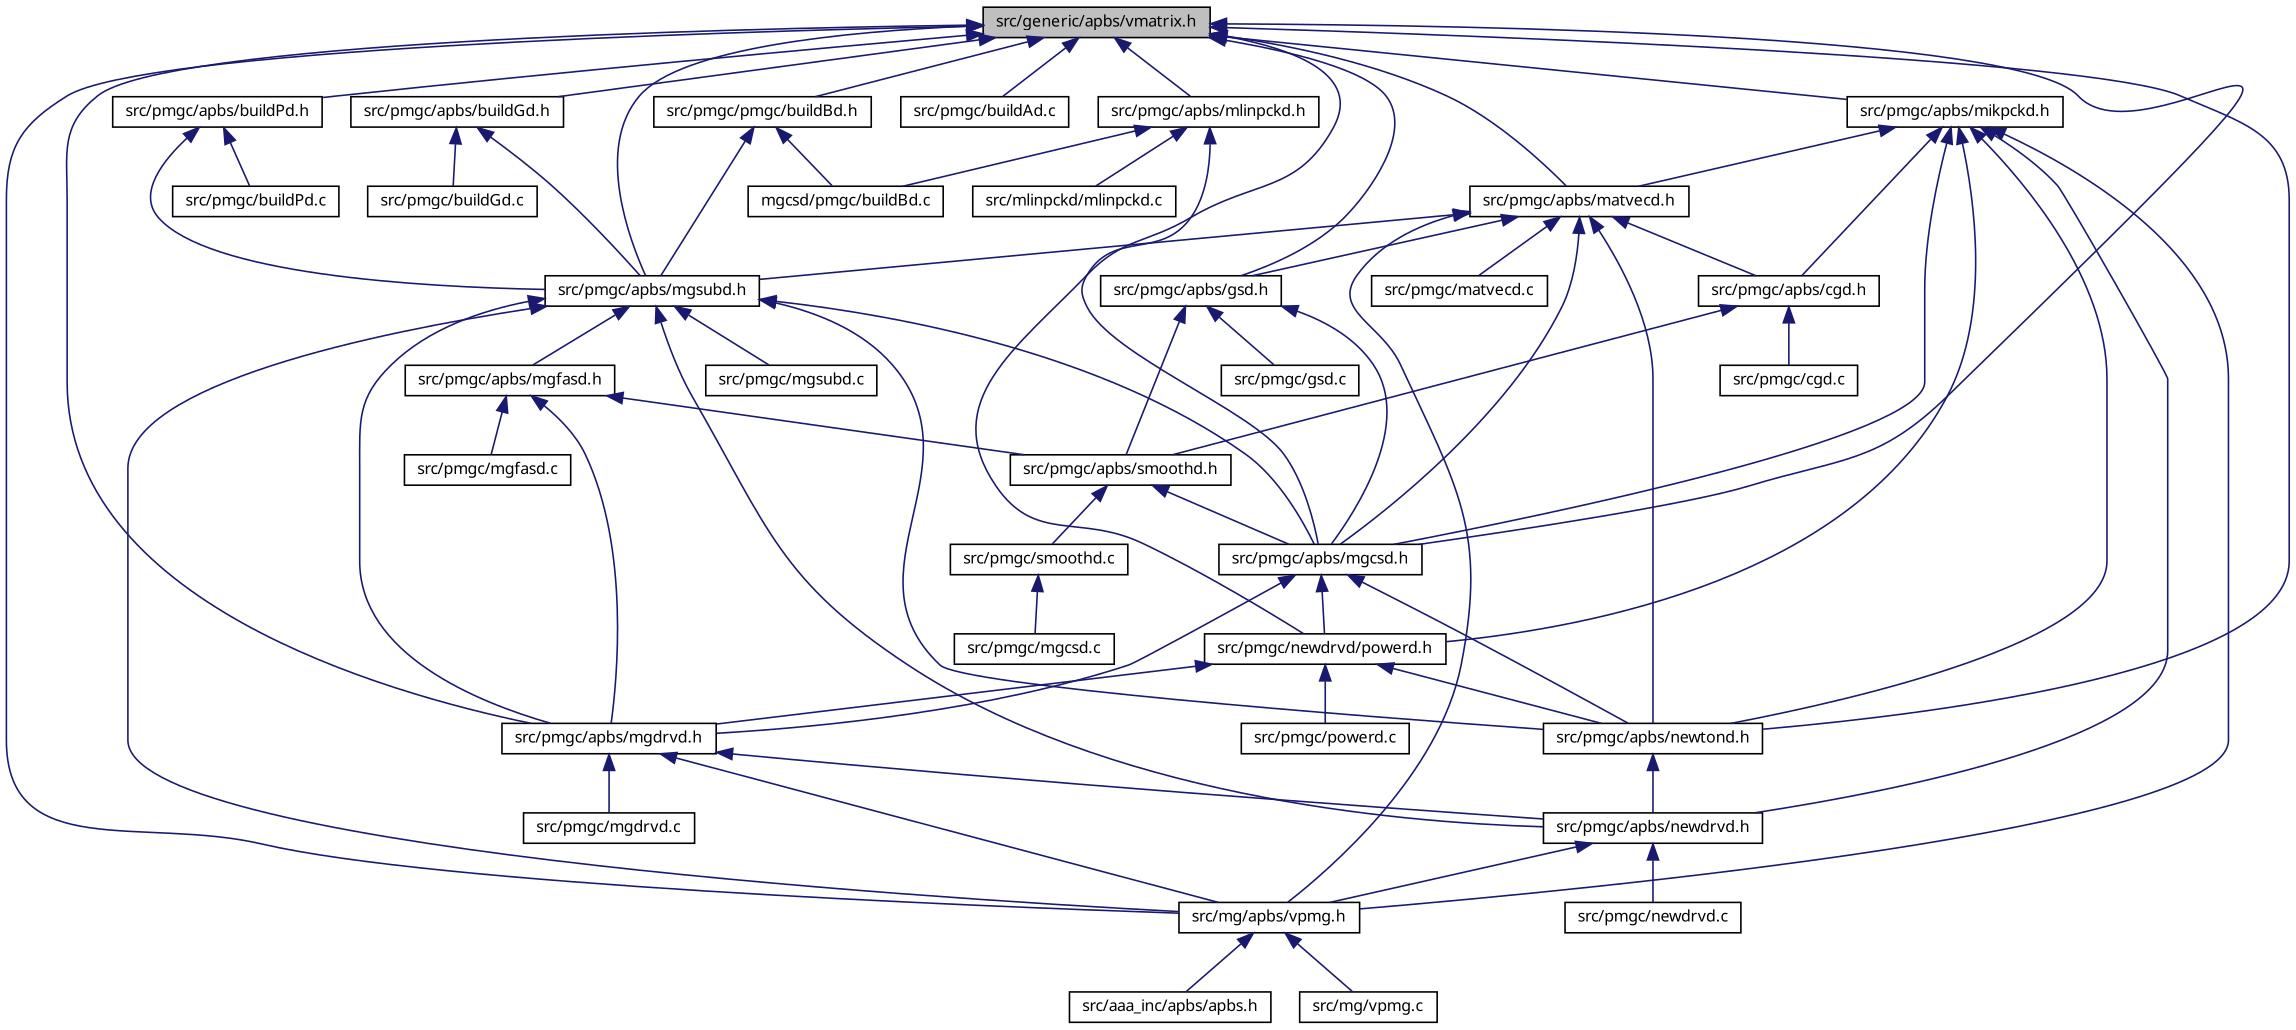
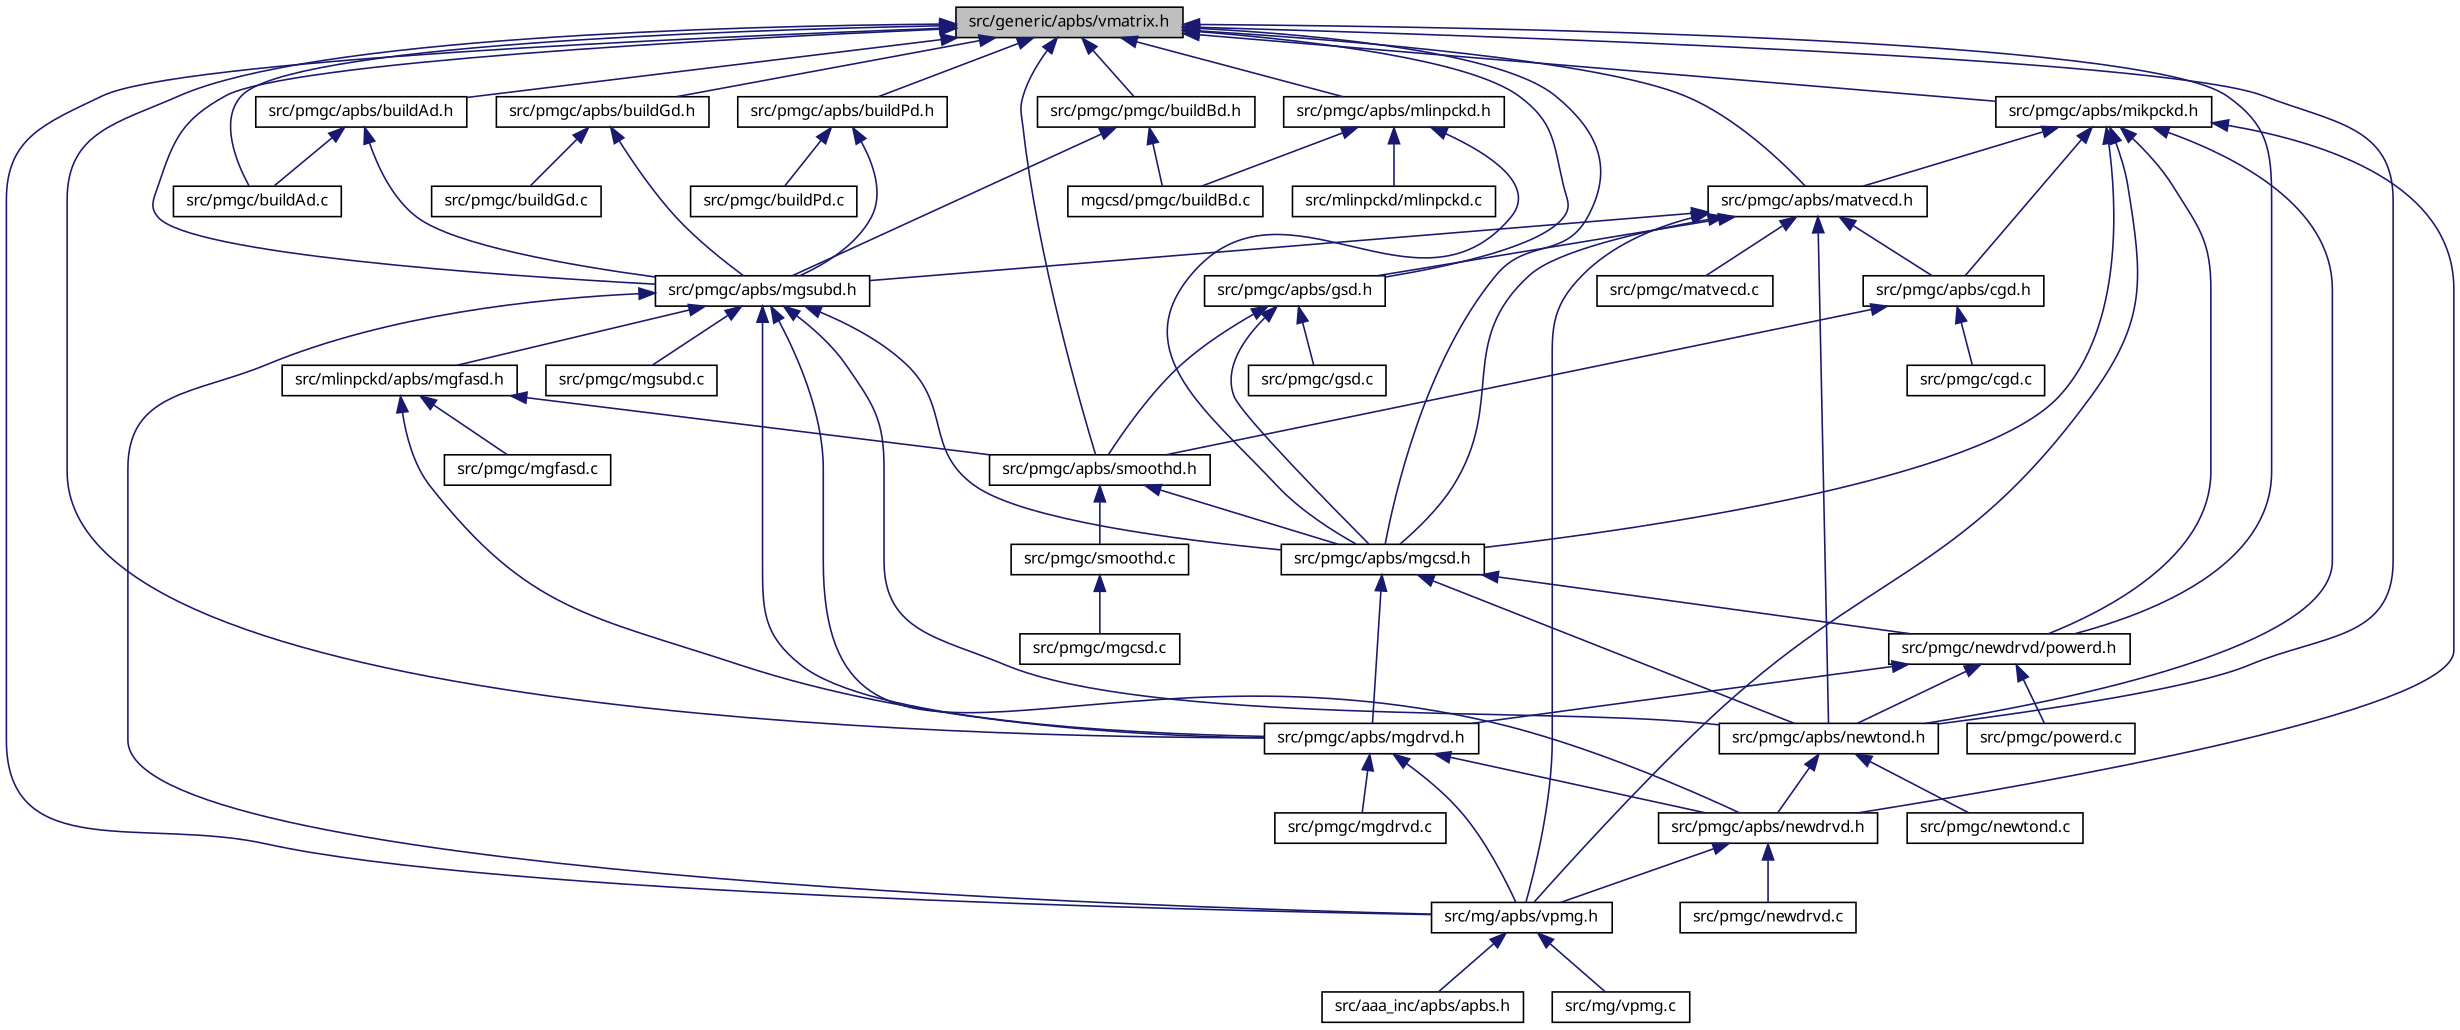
none -> (361, 112)
none -> (1044, 252)
(510, 380) -> (400, 380)
none -> (1995, 828)
